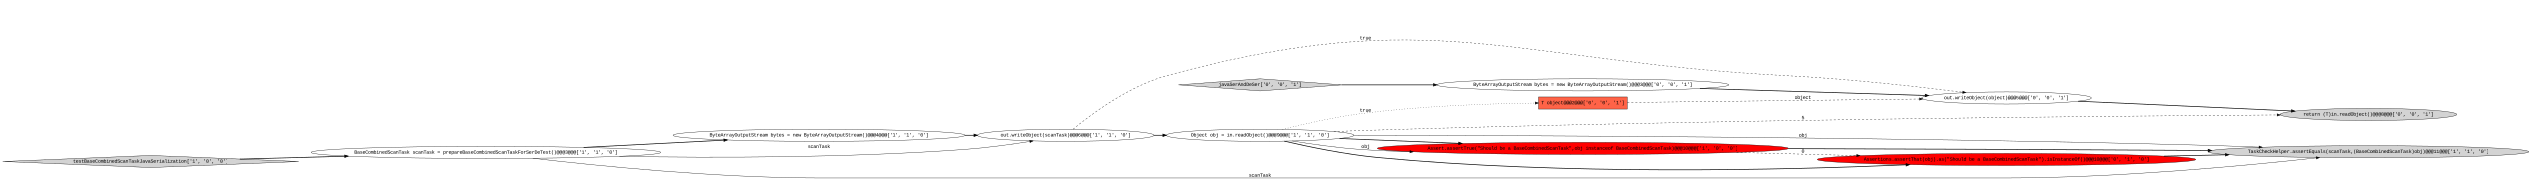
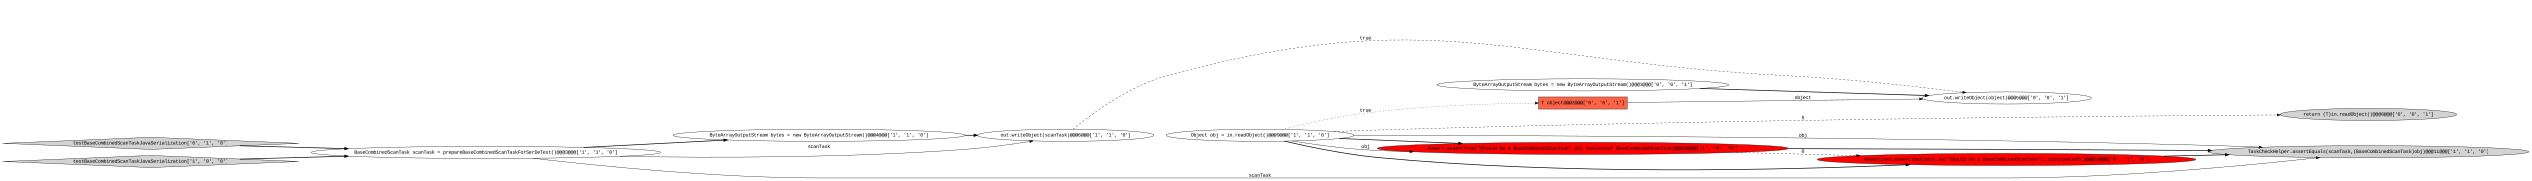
(1260, 85) -> none
(1773, 101) -> (1773, 101)
(2185, 106) -> none
(1158, 135) -> none
none -> (151, 143)
